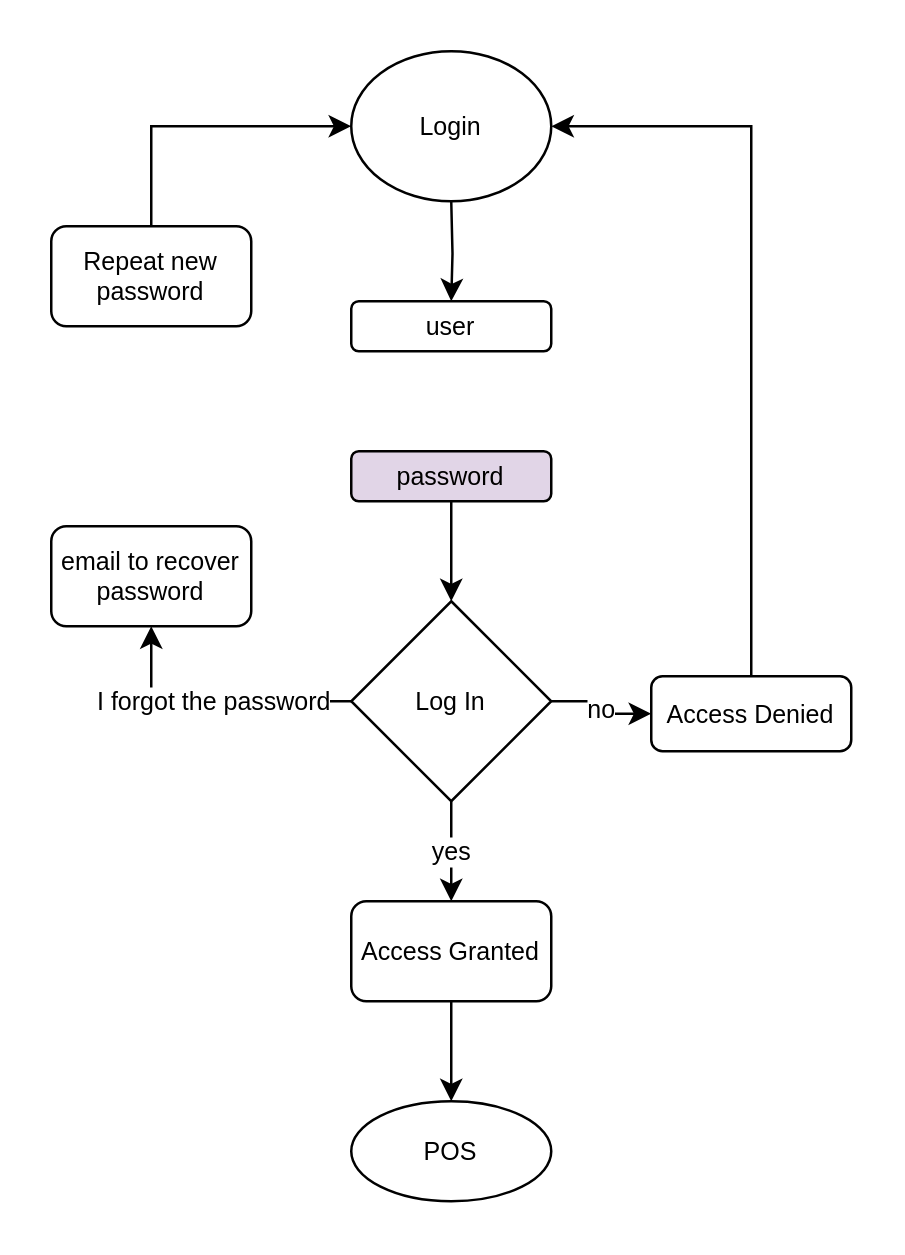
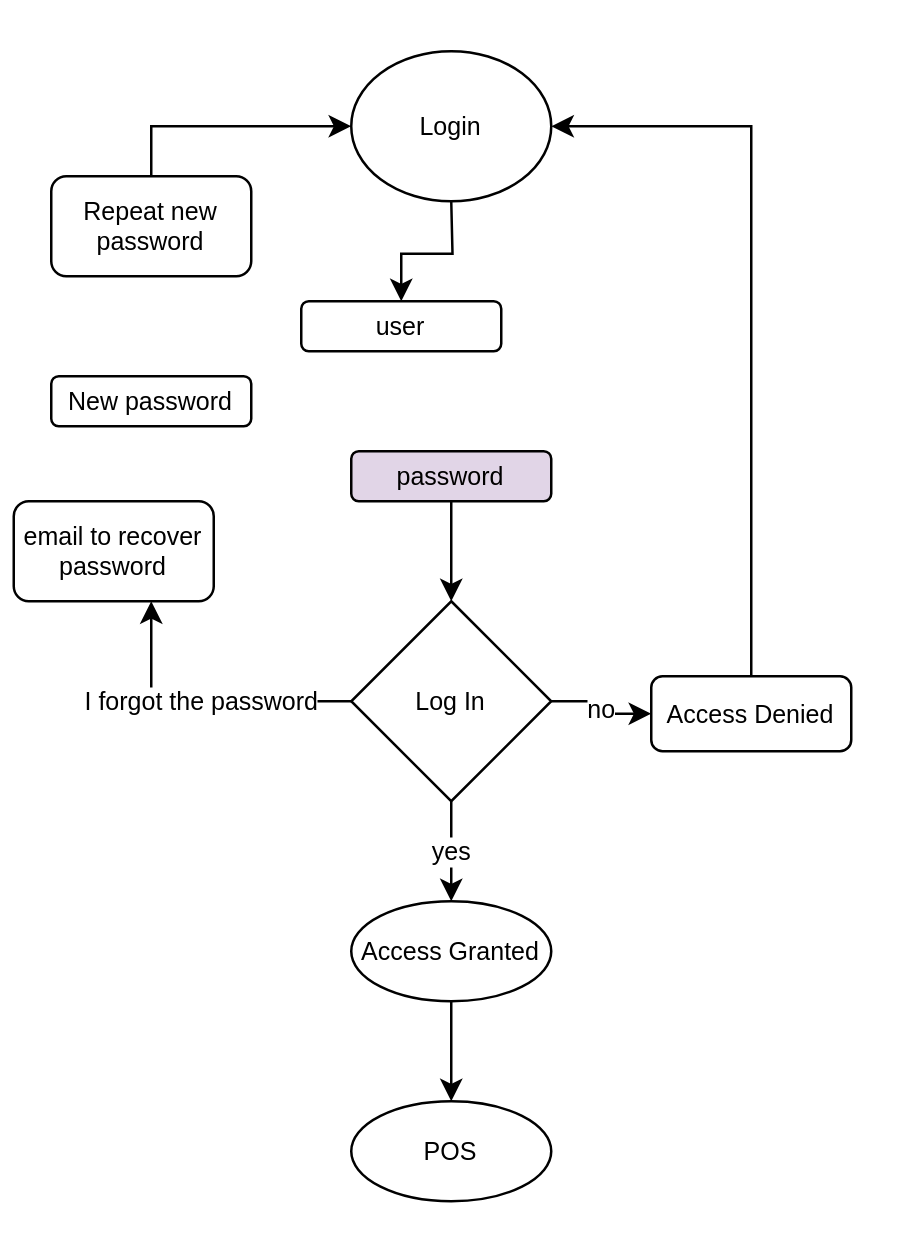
(151, 276) -> (151, 226)
(451, 326) -> (401, 326)
none -> (151, 401)
(151, 576) -> (114, 551)
(451, 951) -> (451, 951)
